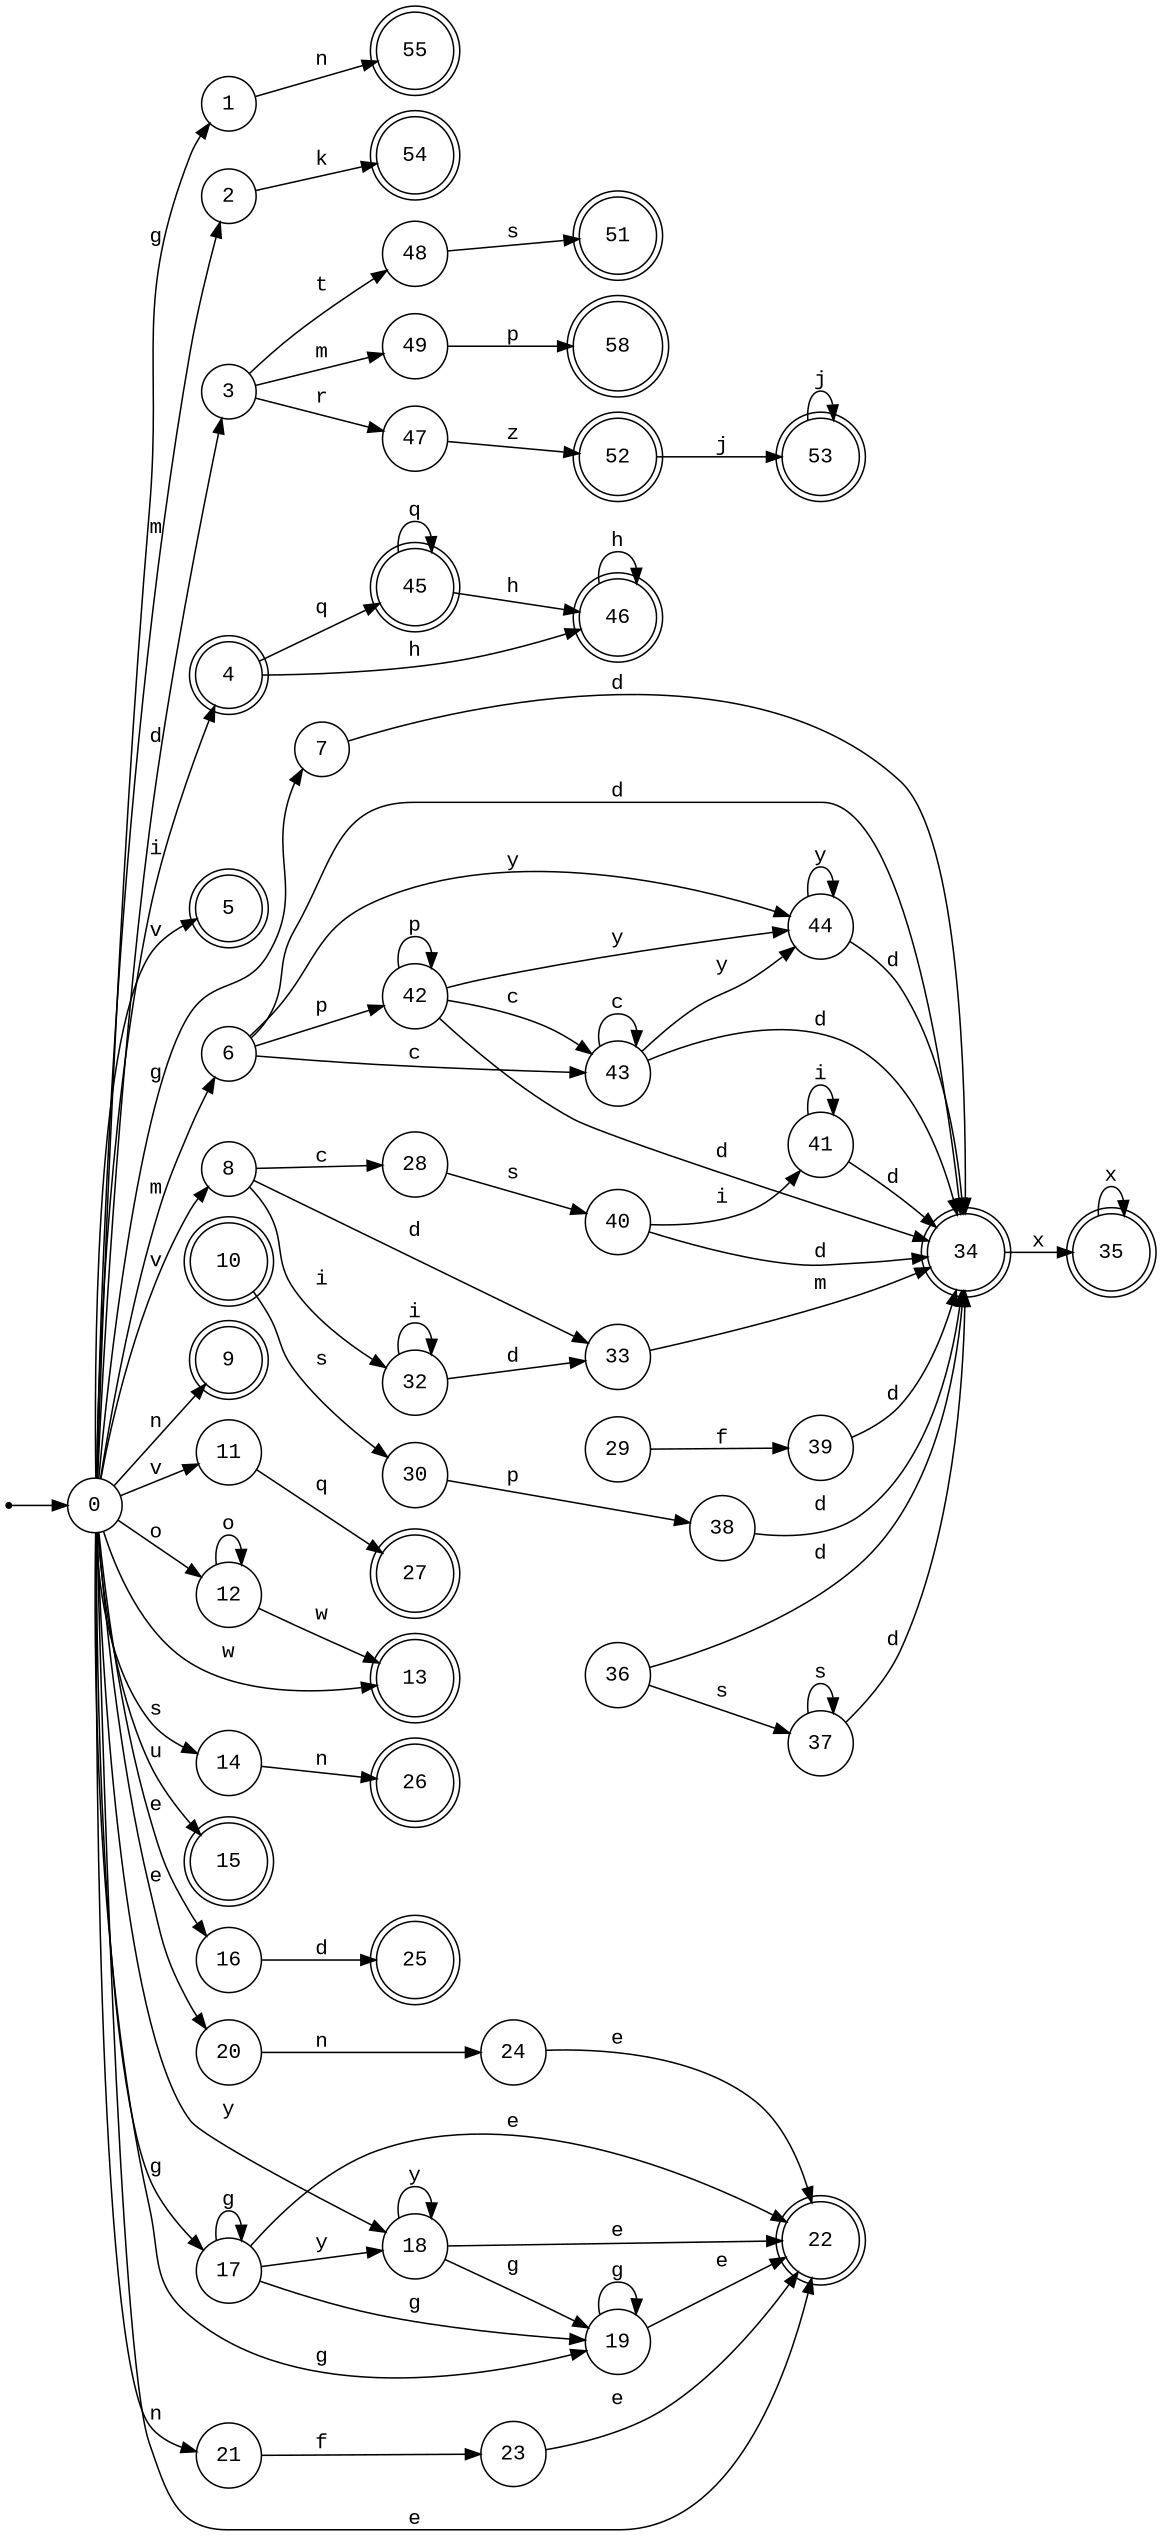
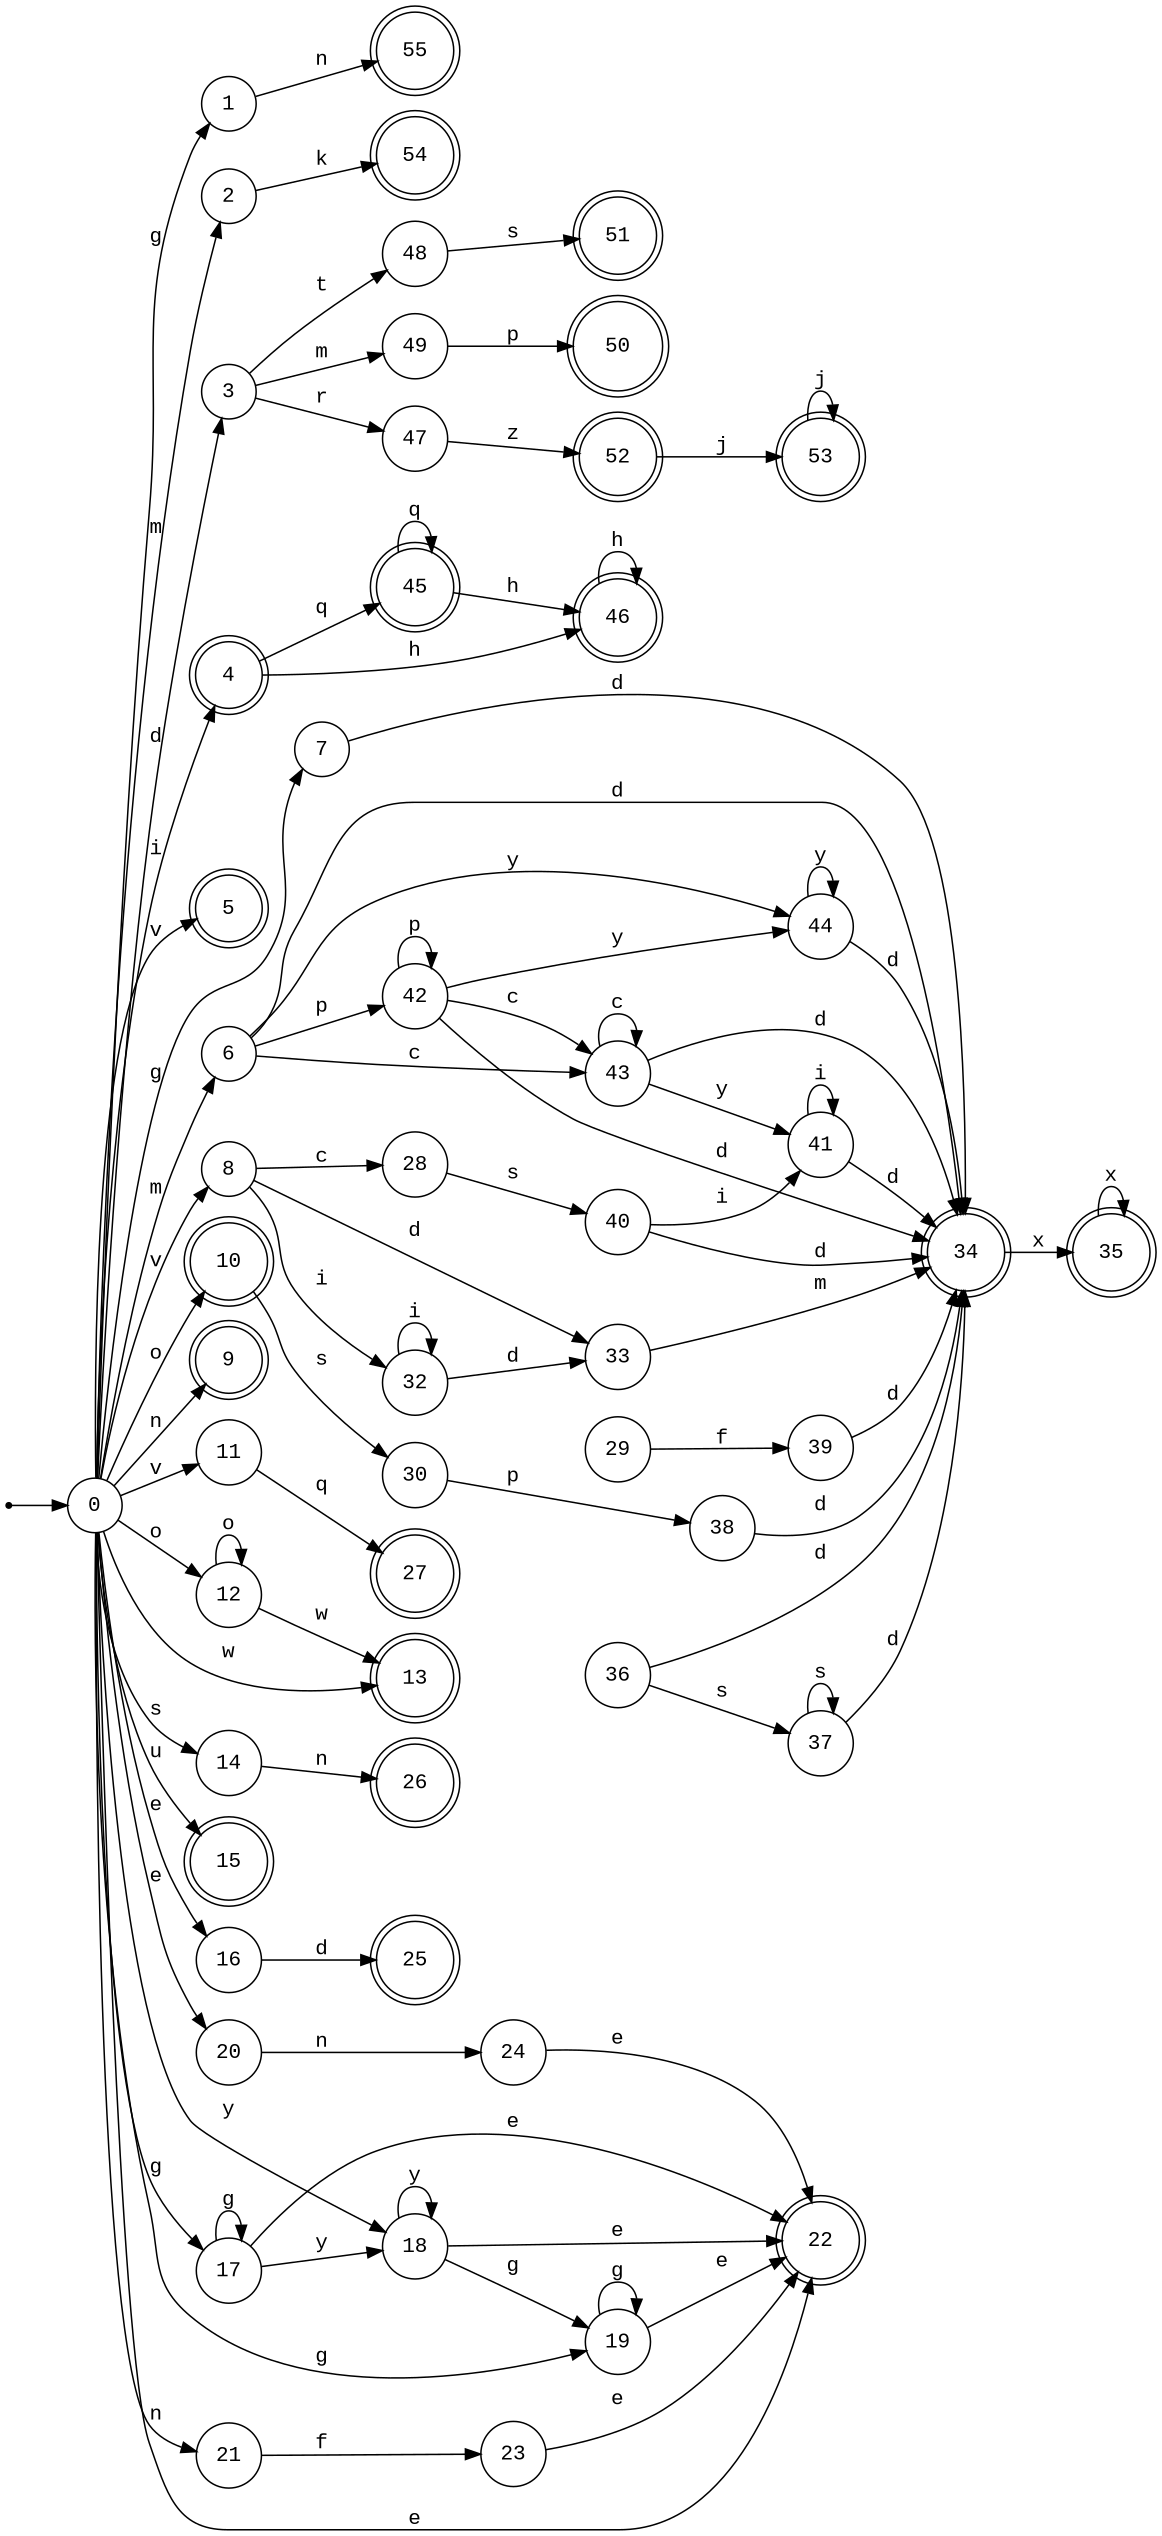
(618, 346) -> (618, 346)
(709, 1000) -> (712, 1107)
none -> (148, 1391)
(413, 2321) -> none
